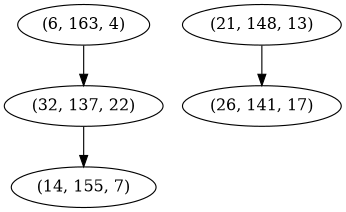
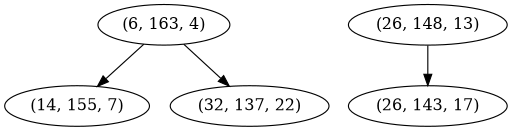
(262, 25) -> (428, 25)
(262, 106) -> (428, 106)
(84, 141) -> (125, 61)
